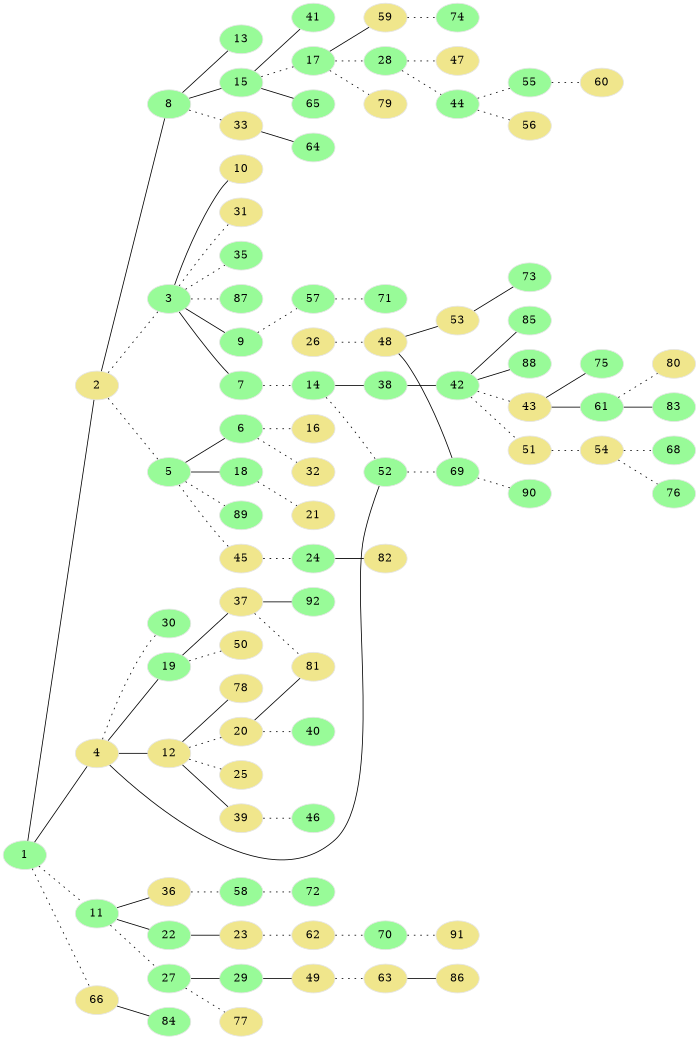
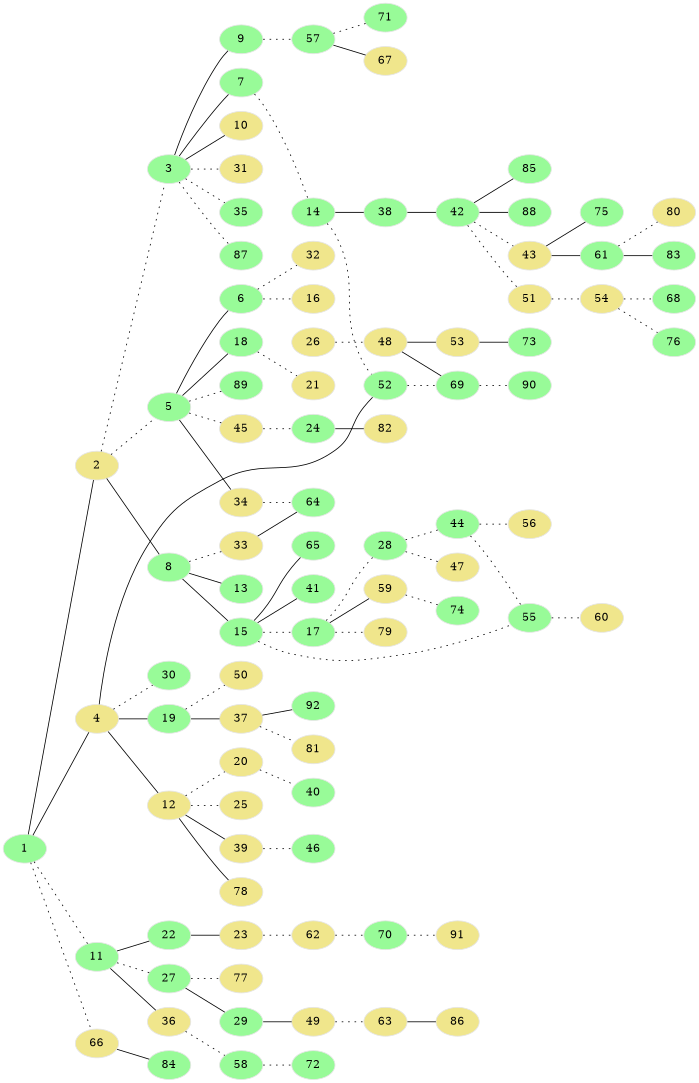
none -> (385, 61)
none -> (241, 502)
none -> (385, 657)
(277, 699) -> none
